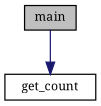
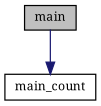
(50, 87) -> (50, 87)
